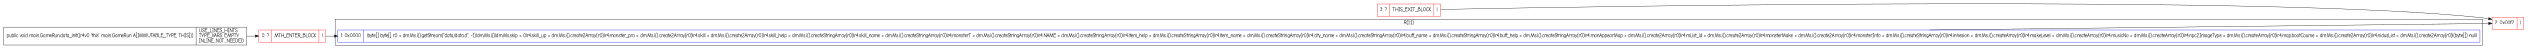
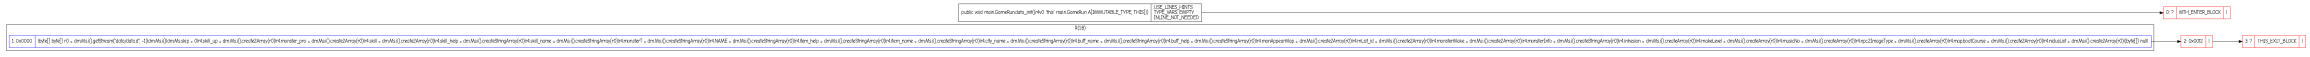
(1965, 4) -> (2226, 42)
(1409, 23) -> (1080, 29)
(330, 36) -> none
